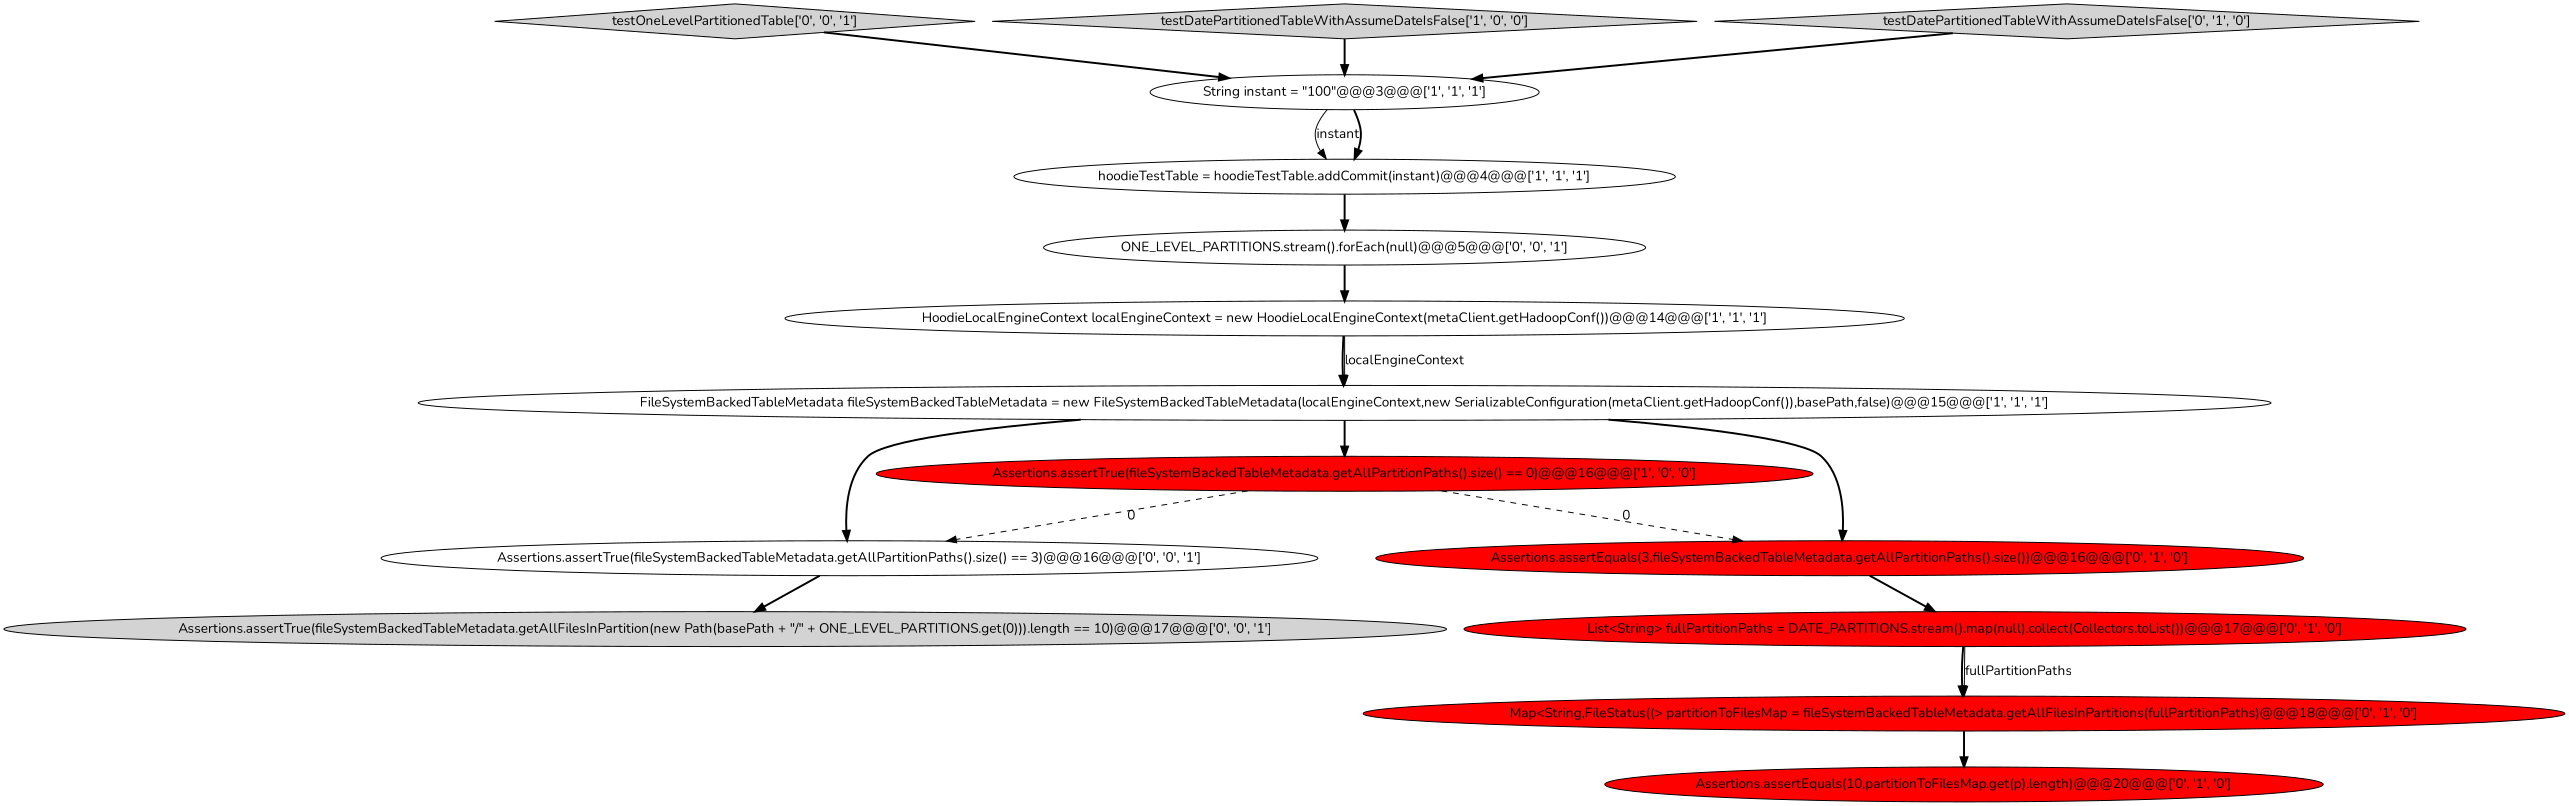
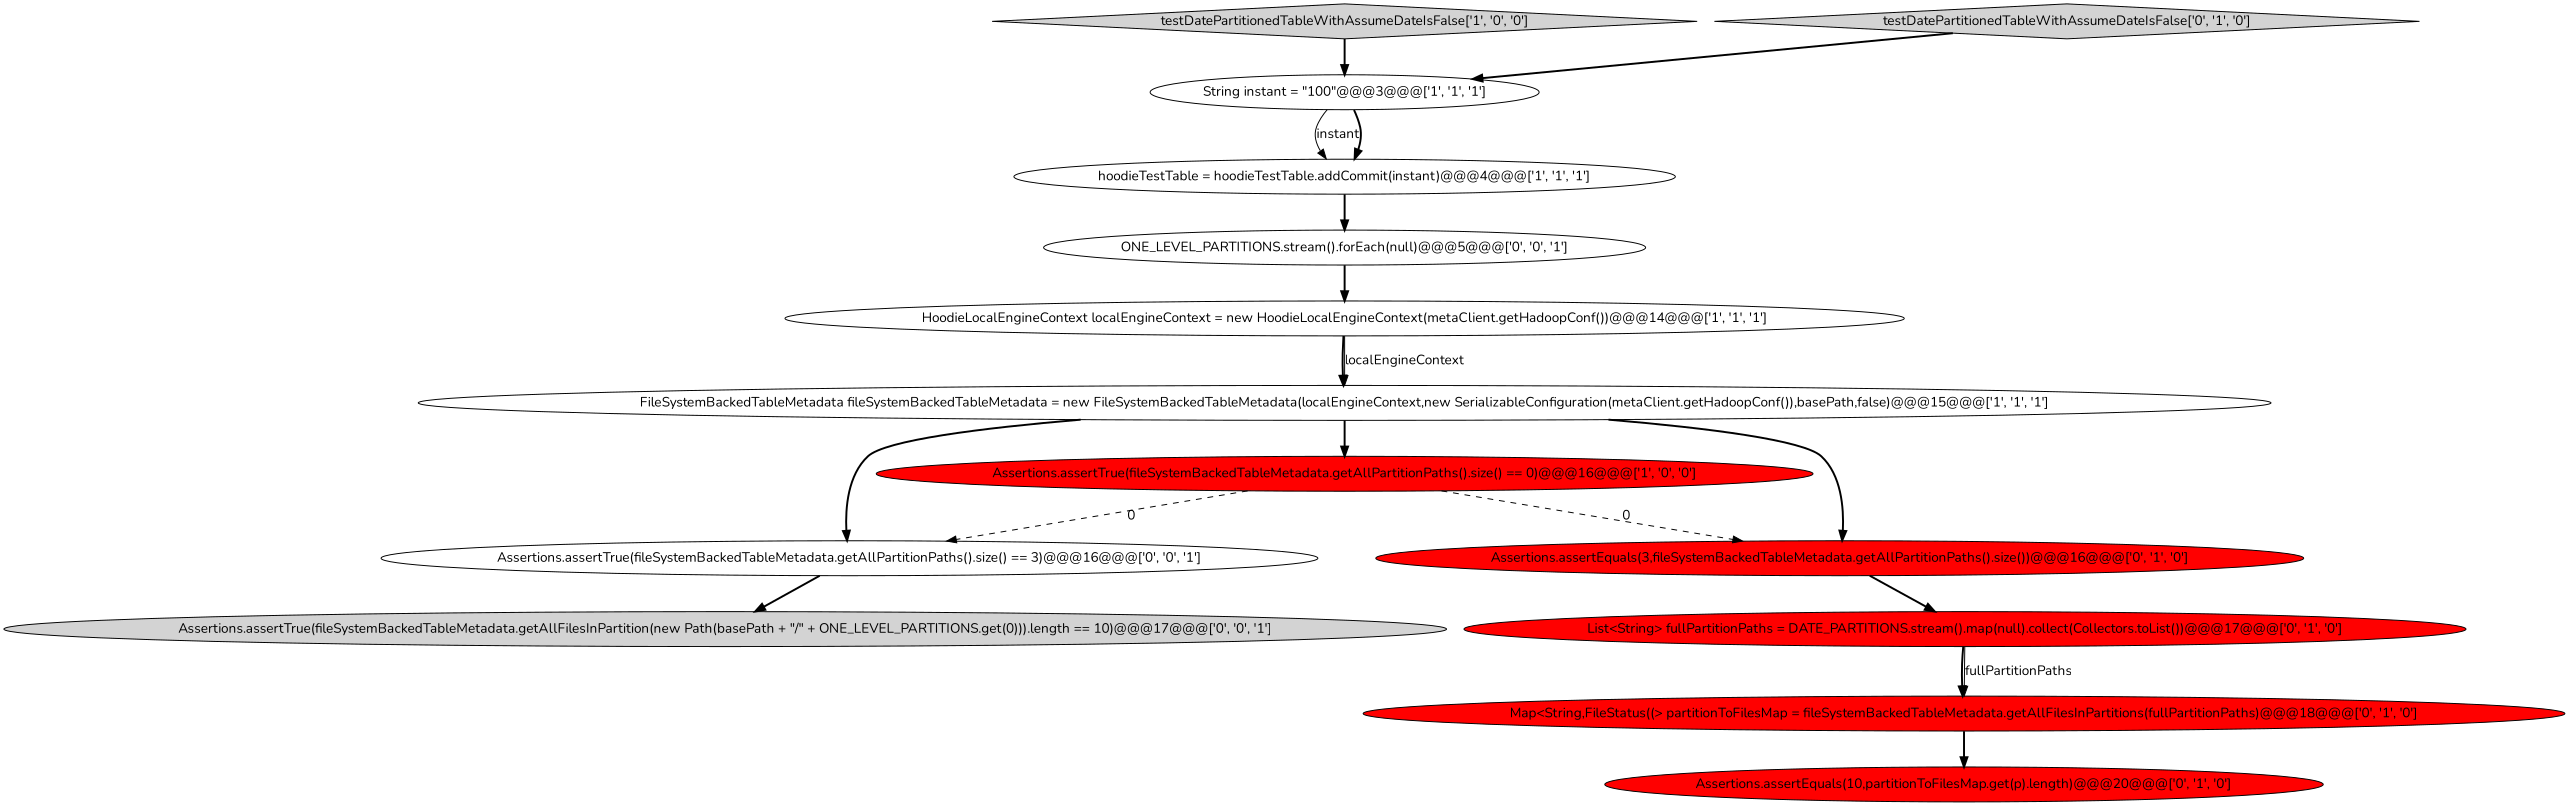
(735, 21) -> none
